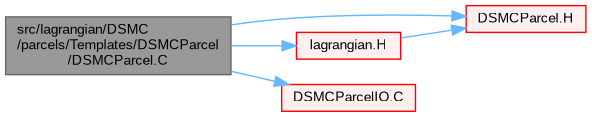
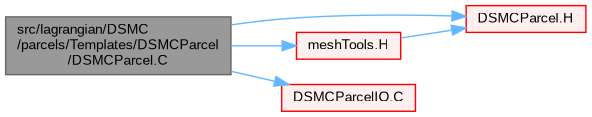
(349, 46) -> (349, 46)
